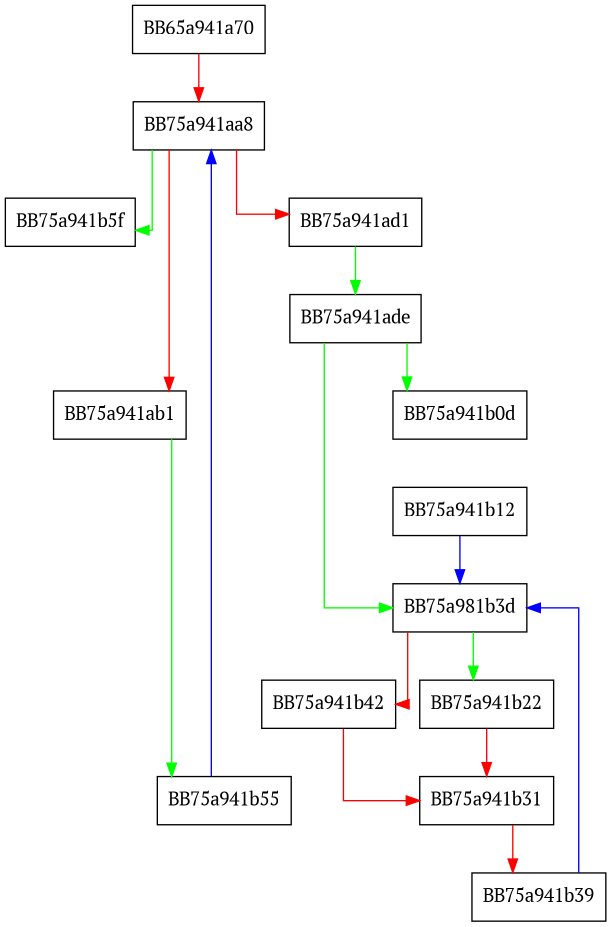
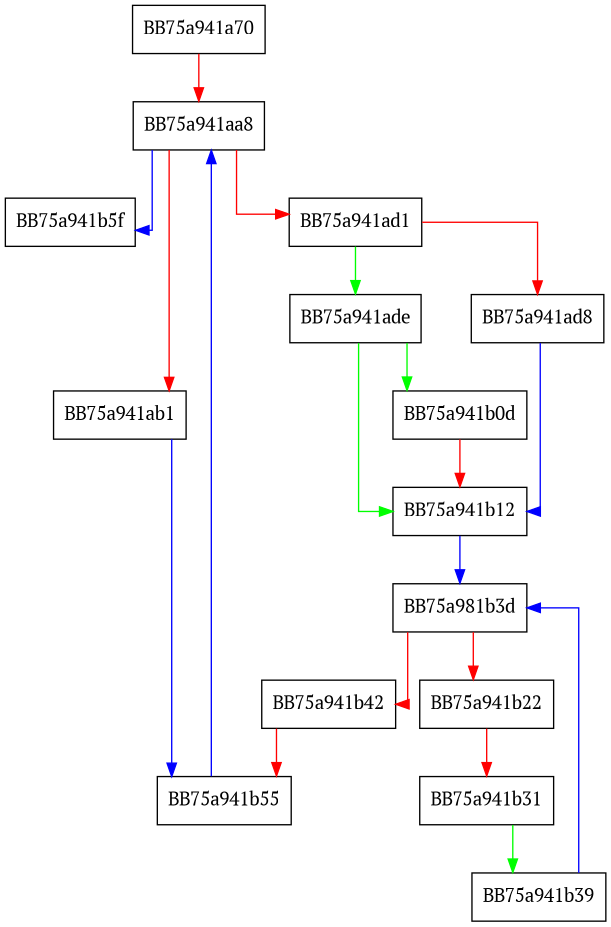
(199, 29) -> (199, 29)
(152, 192) -> (152, 192)
none -> (538, 319)
none -> (460, 456)
(324, 503) -> (359, 438)
(172, 601) -> (172, 601)
(473, 649) -> (473, 649)
(343, 796) -> (276, 746)
(513, 842) -> (513, 842)
